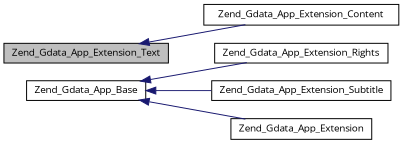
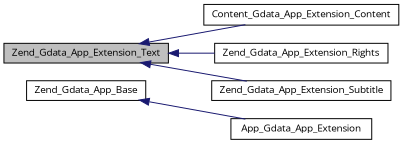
(301, 15) -> (301, 15)
(199, 71) -> (197, 53)
(184, 91) -> (199, 73)
(301, 129) -> (301, 129)
